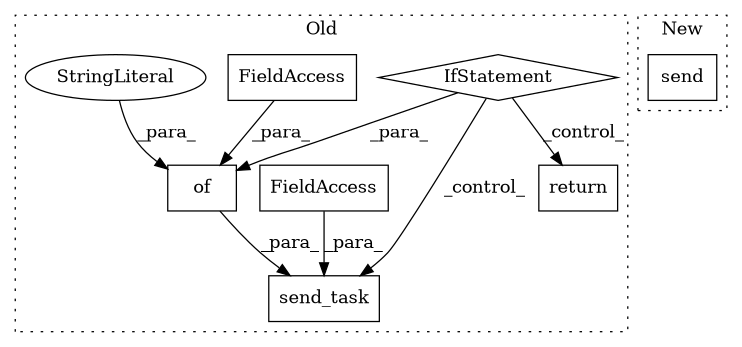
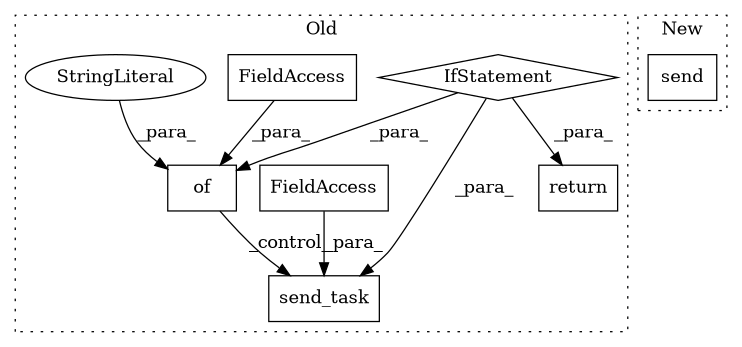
(583, 133) -> (583, 133)
(484, 188) -> (484, 188)
(290, 243) -> (290, 243)
